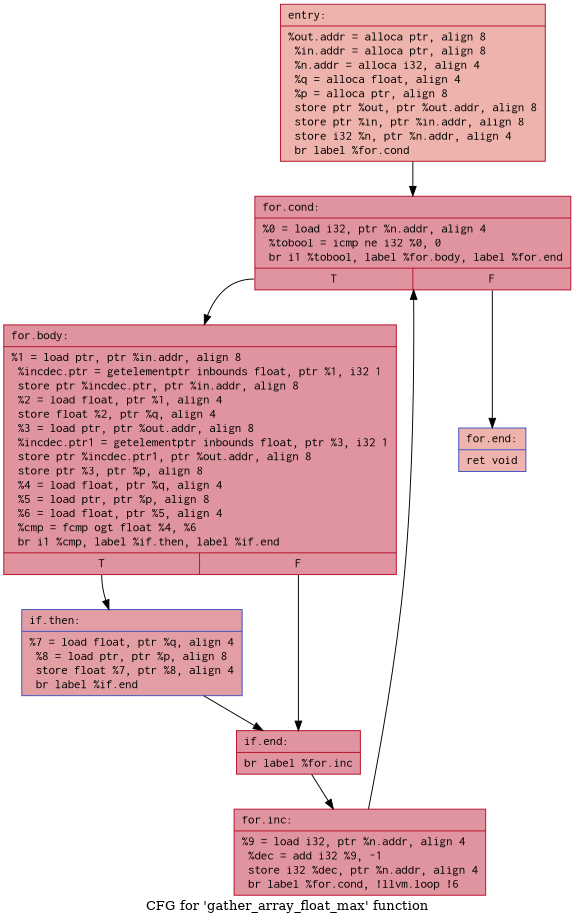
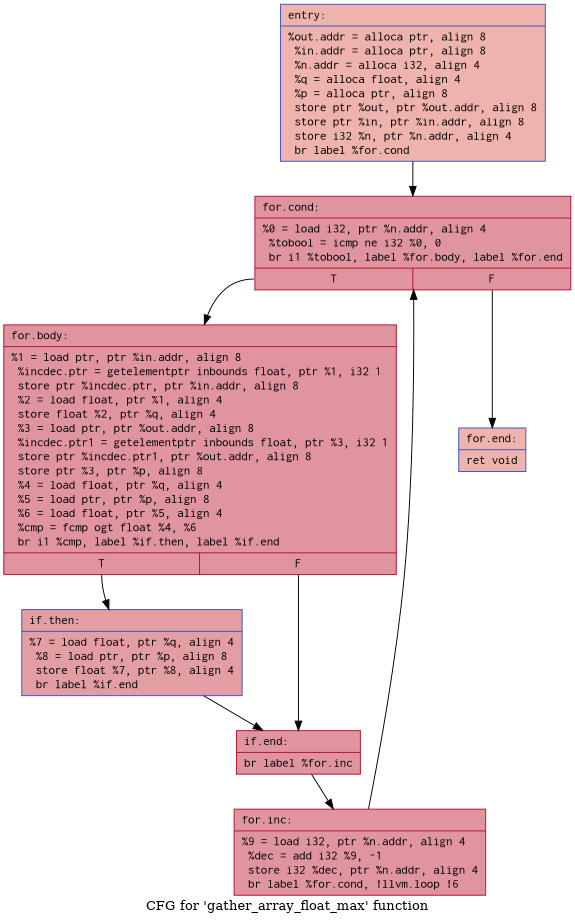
(413, 83) -> (413, 83)
